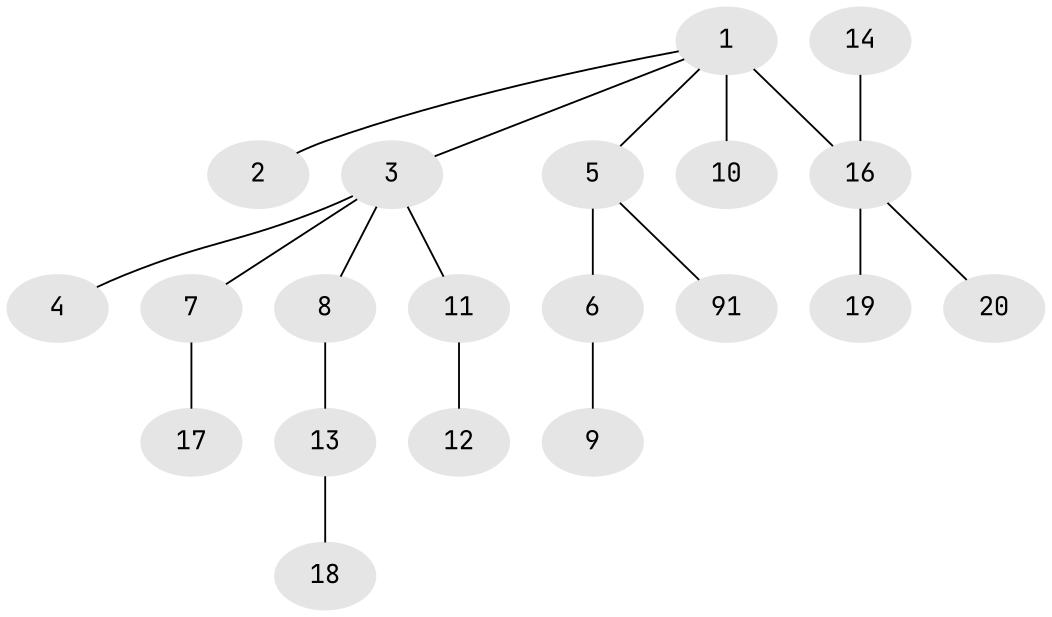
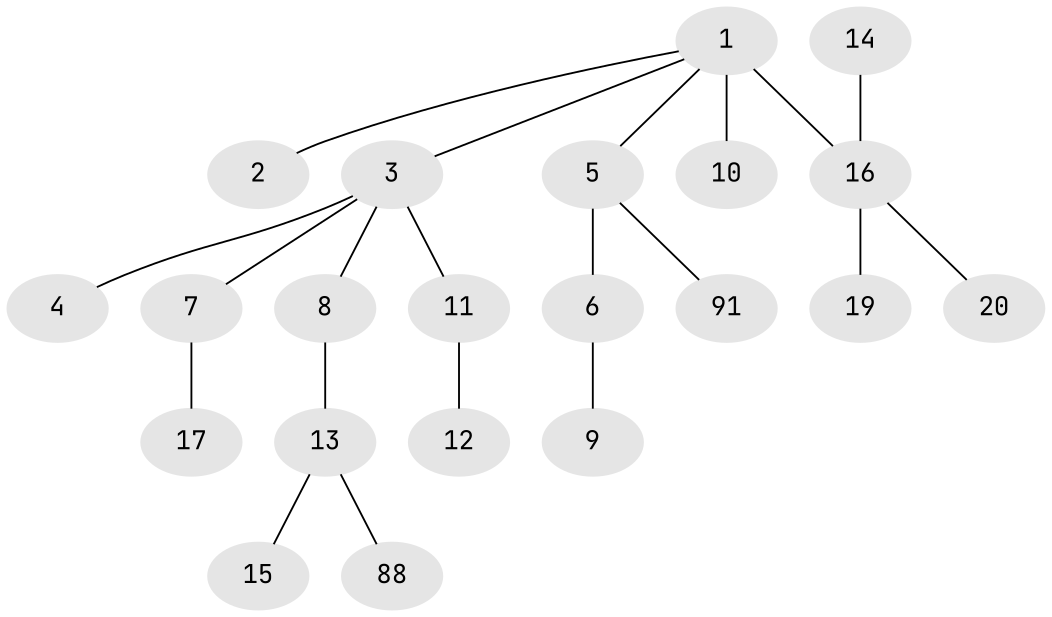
none -> (258, 576)
(325, 576) -> (392, 576)
